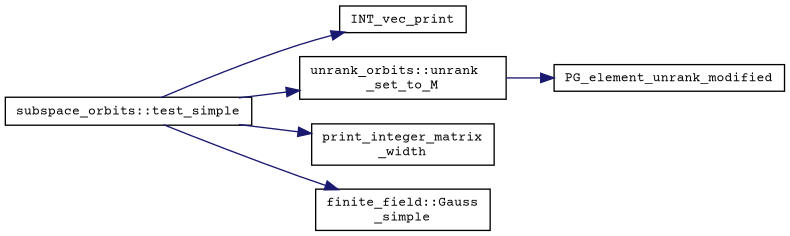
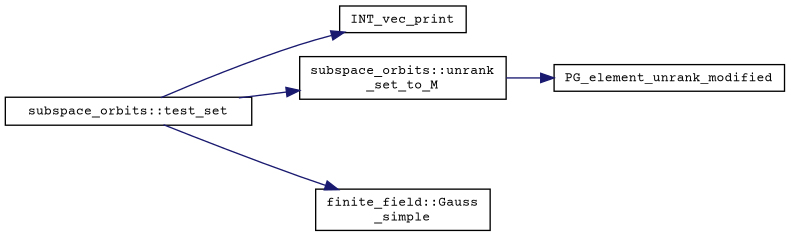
(403, 78) -> (403, 78)
(129, 111) -> (129, 111)
(403, 145) -> none
